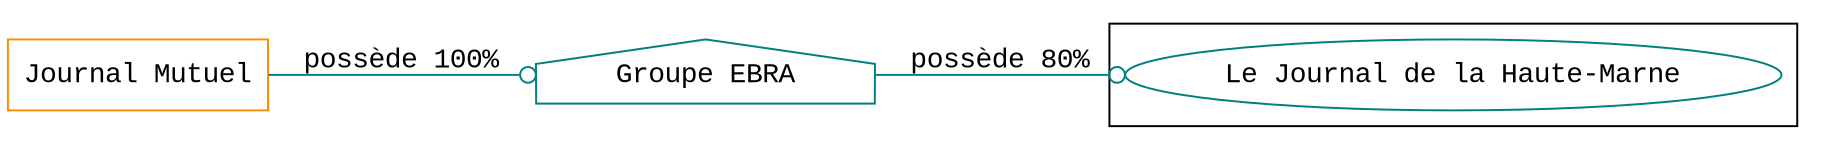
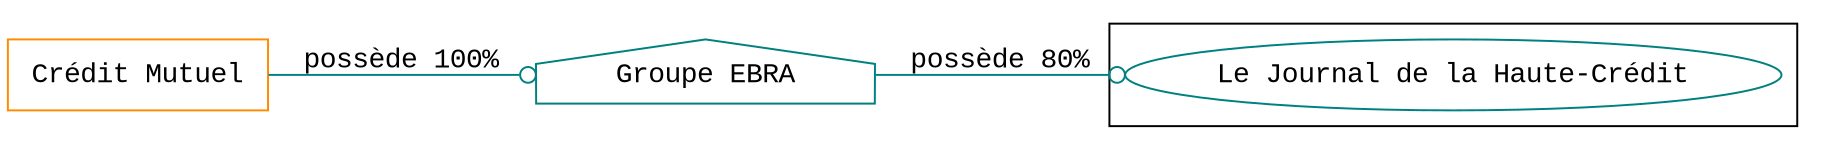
(138, 75) -> (138, 75)
(1453, 75) -> (1453, 75)
